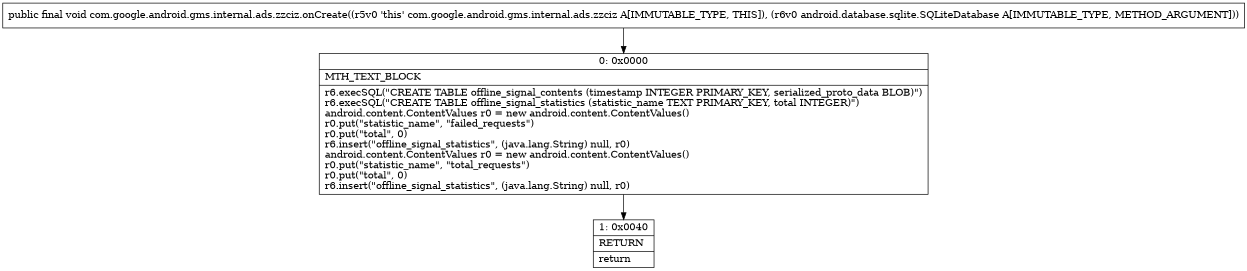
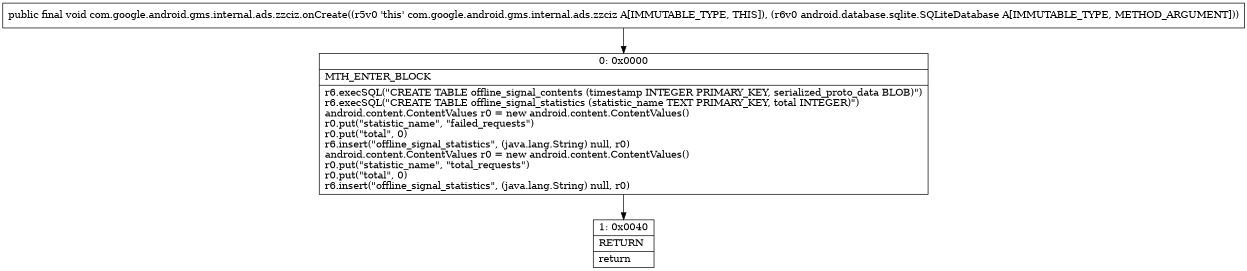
(373, 77) -> (378, 77)
